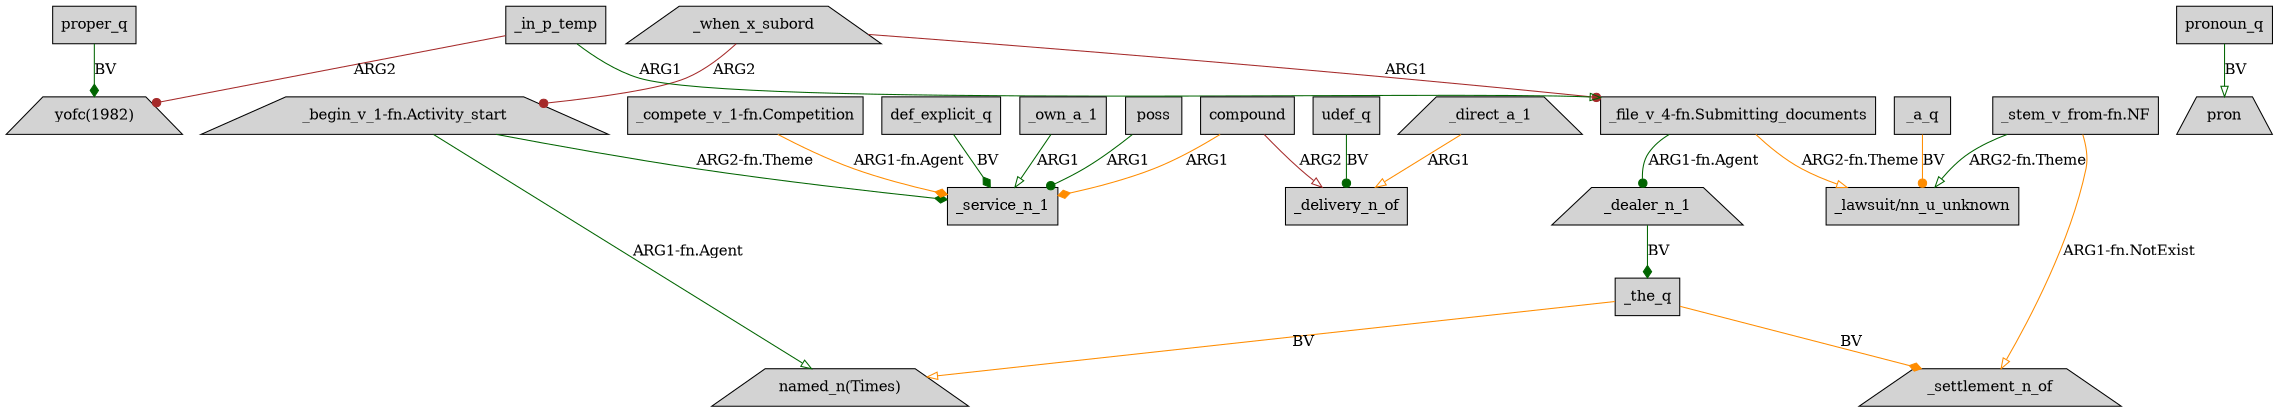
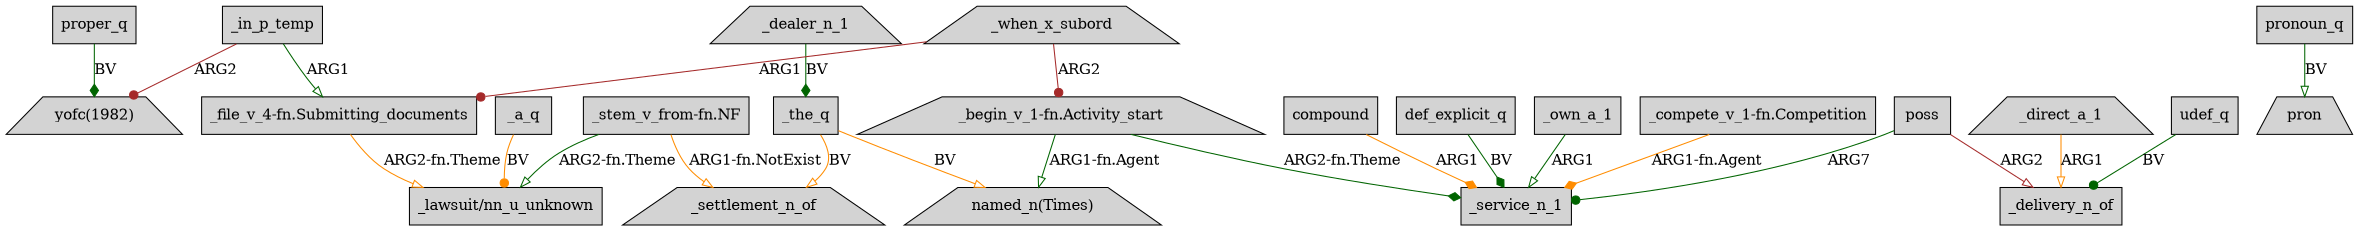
(1649, 153) -> none
(1288, 158) -> (1987, 158)
(1128, 161) -> (1849, 161)
(1794, 336) -> (828, 159)
